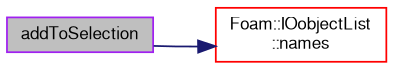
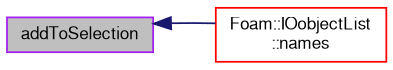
(176, 46) -> (193, 23)
